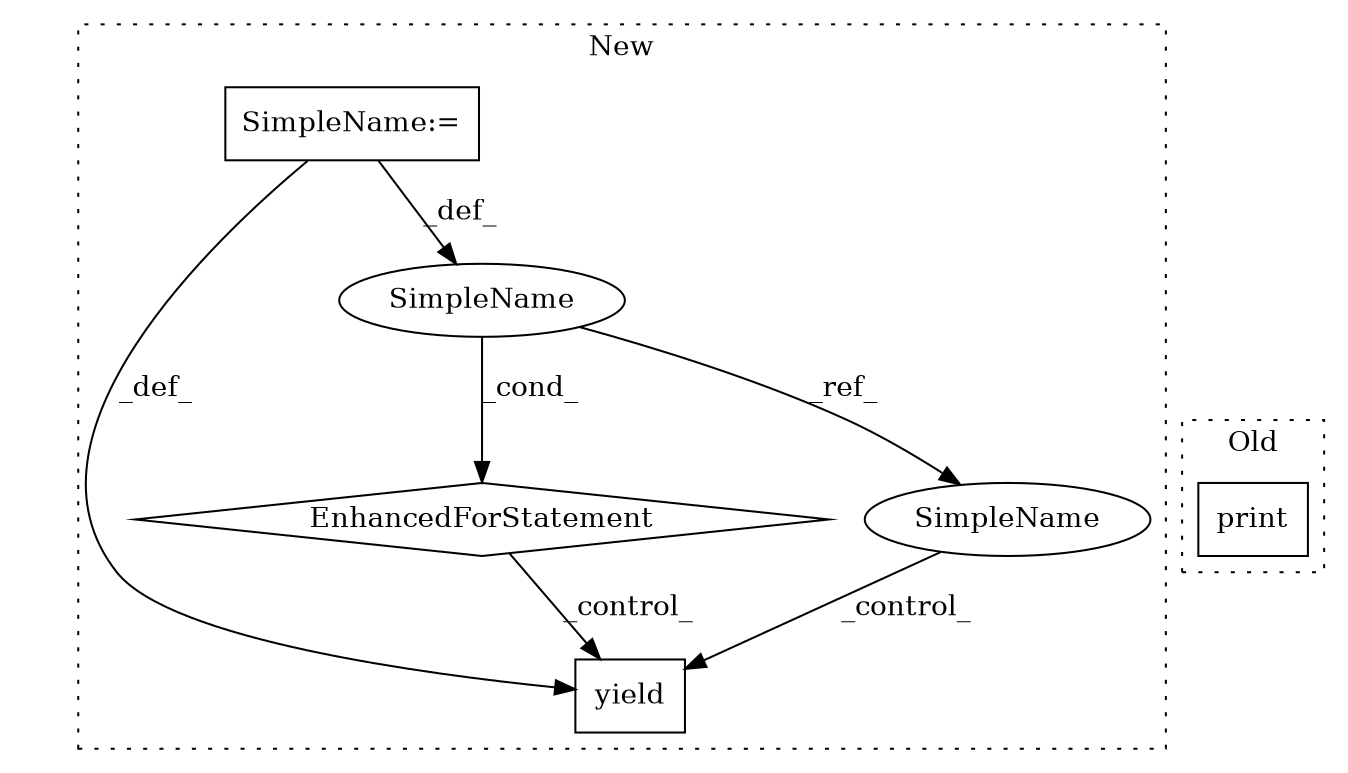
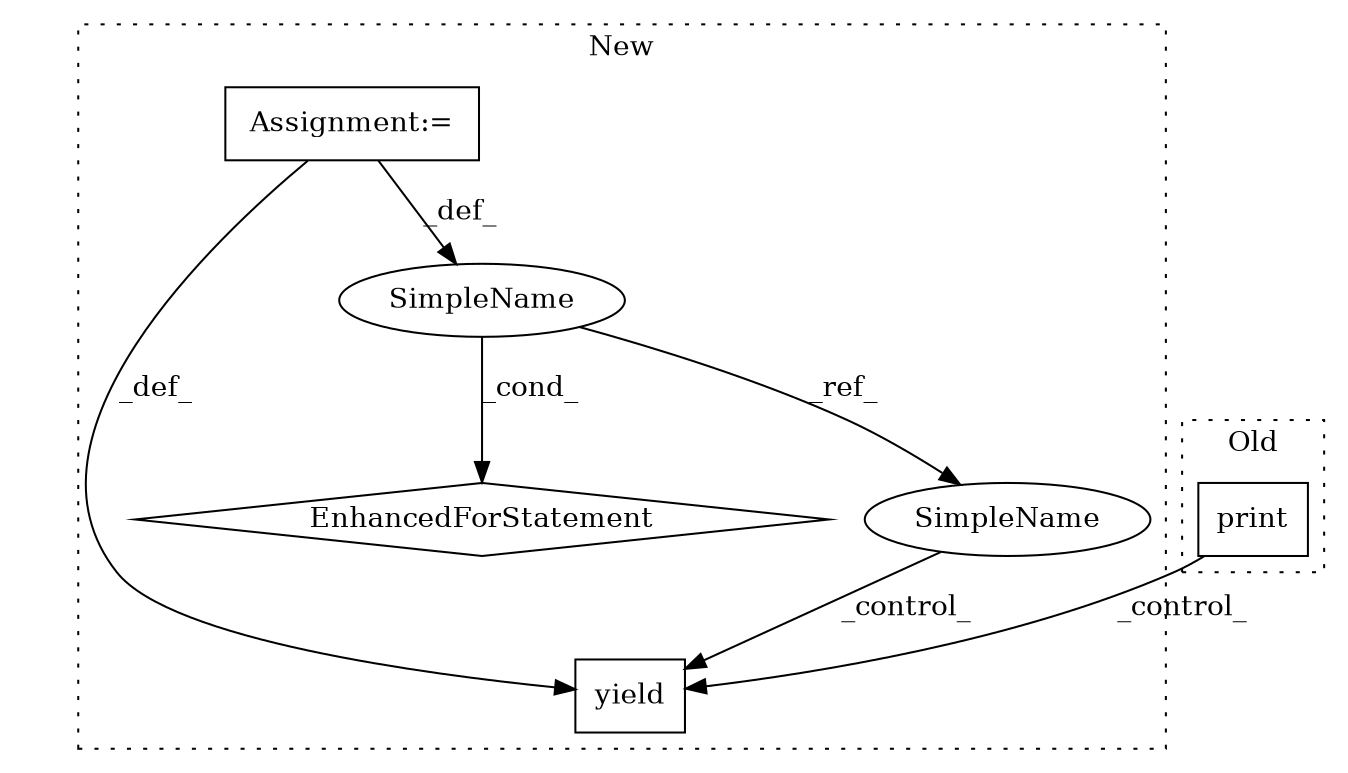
(352, 124) -> (352, 124)
(548, 598) -> (961, 641)
